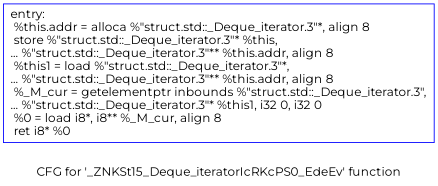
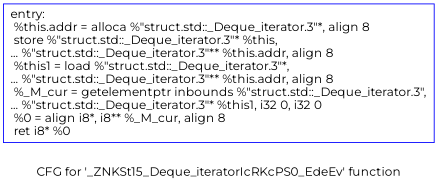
(116, 118) -> (118, 118)
